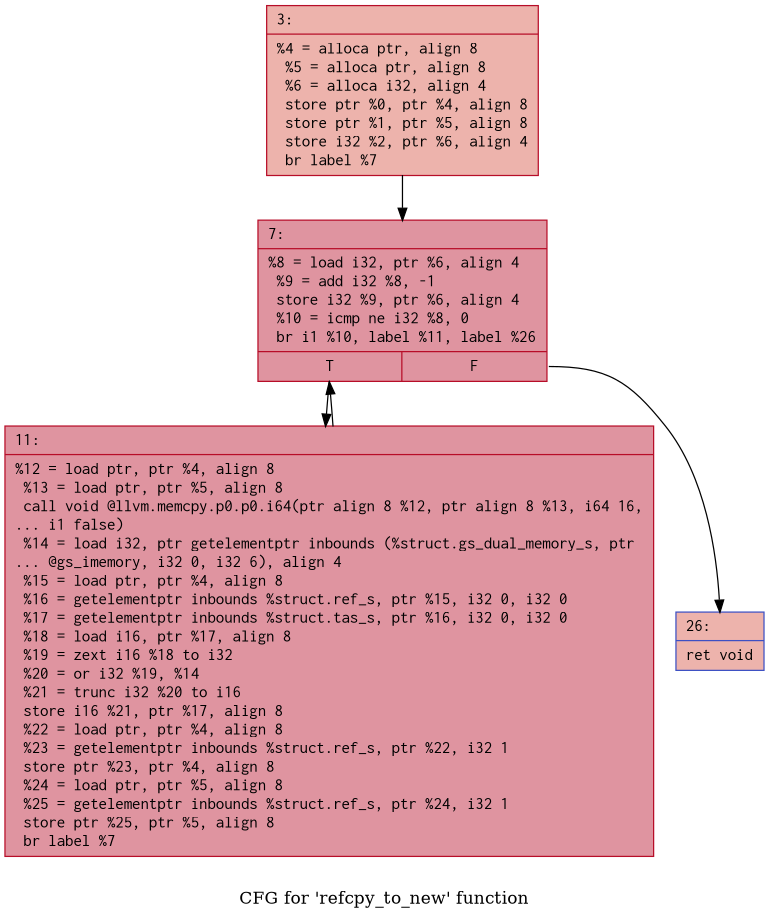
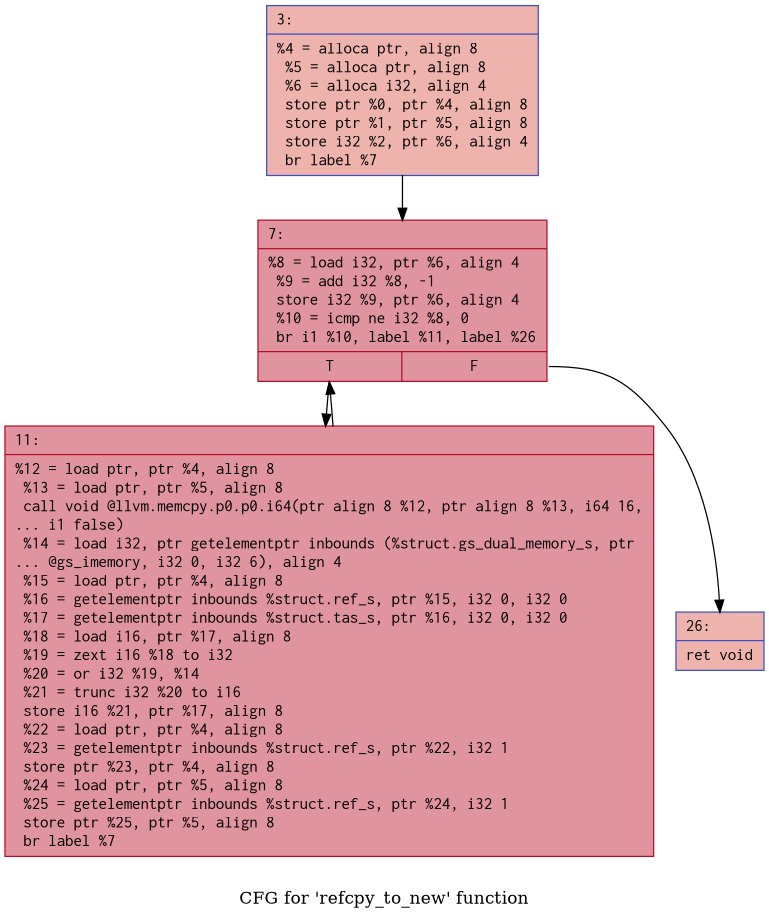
(402, 91) -> (402, 91)
